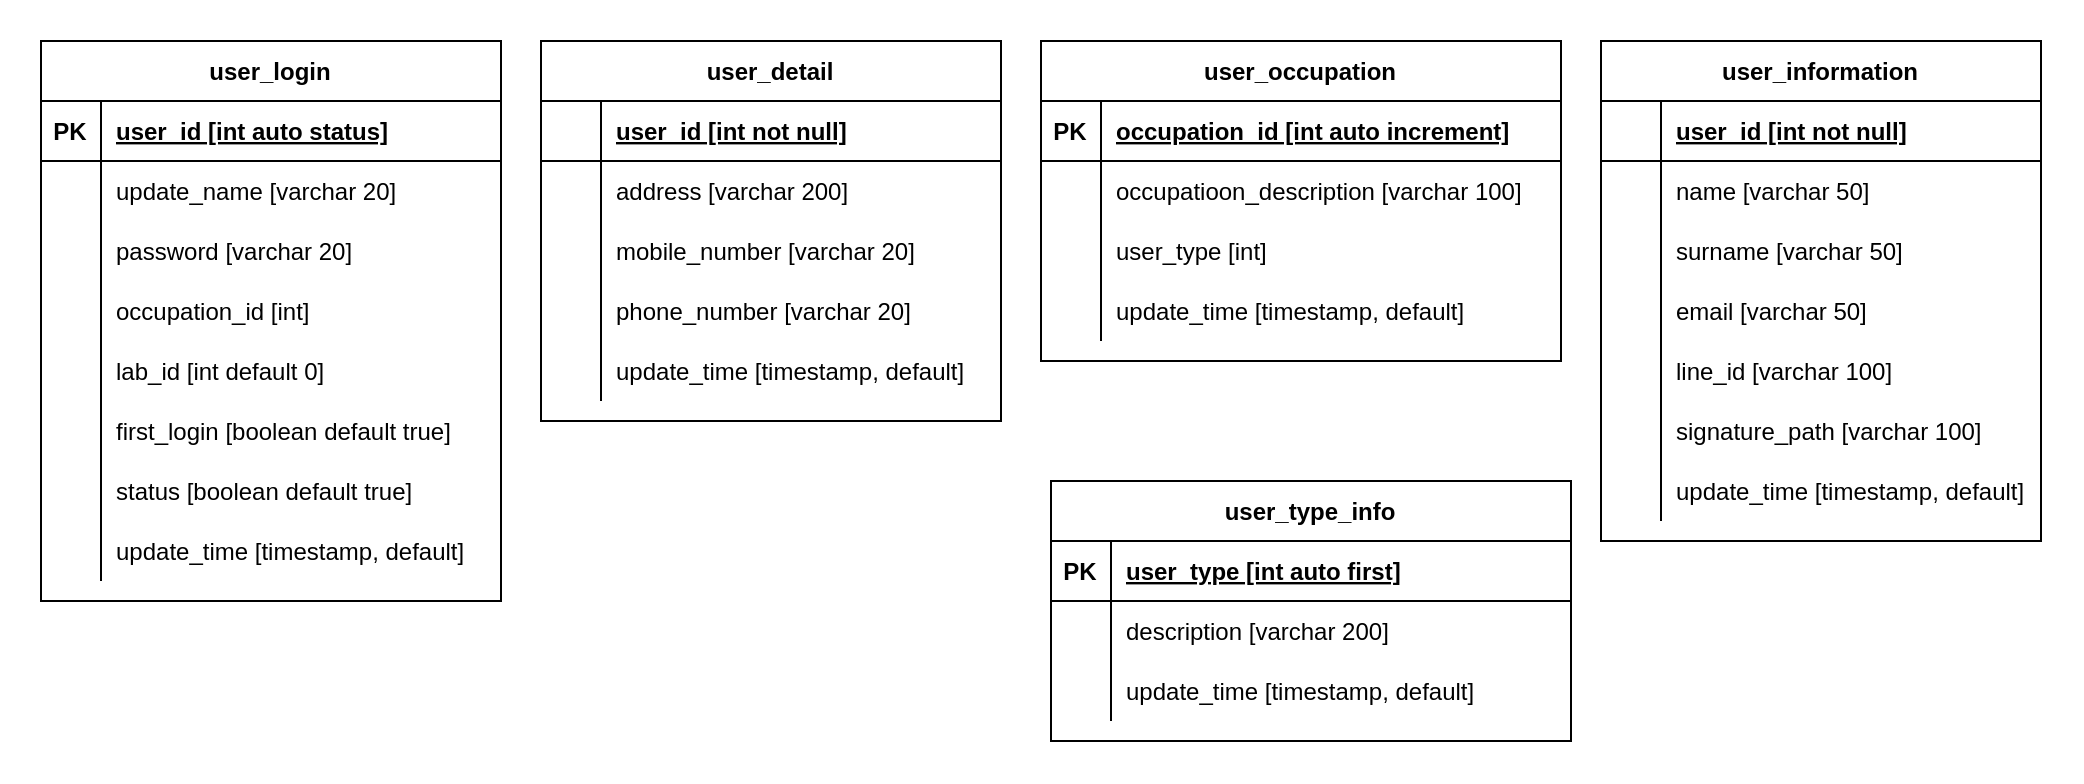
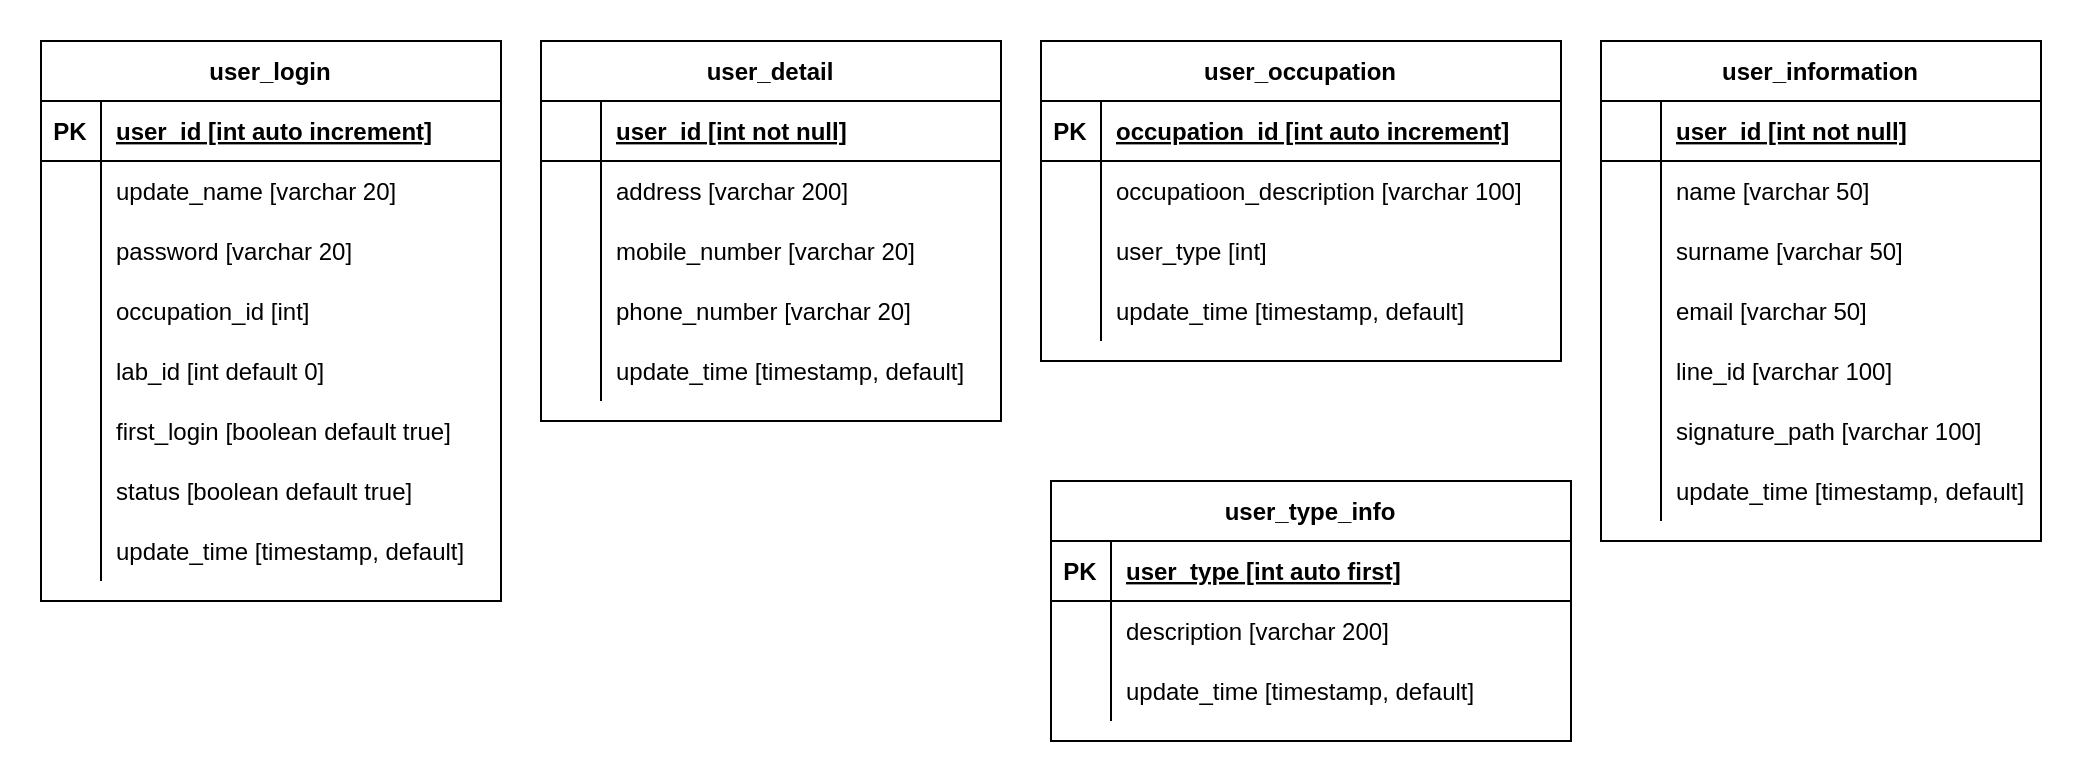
(268, 132) -> (285, 132)
